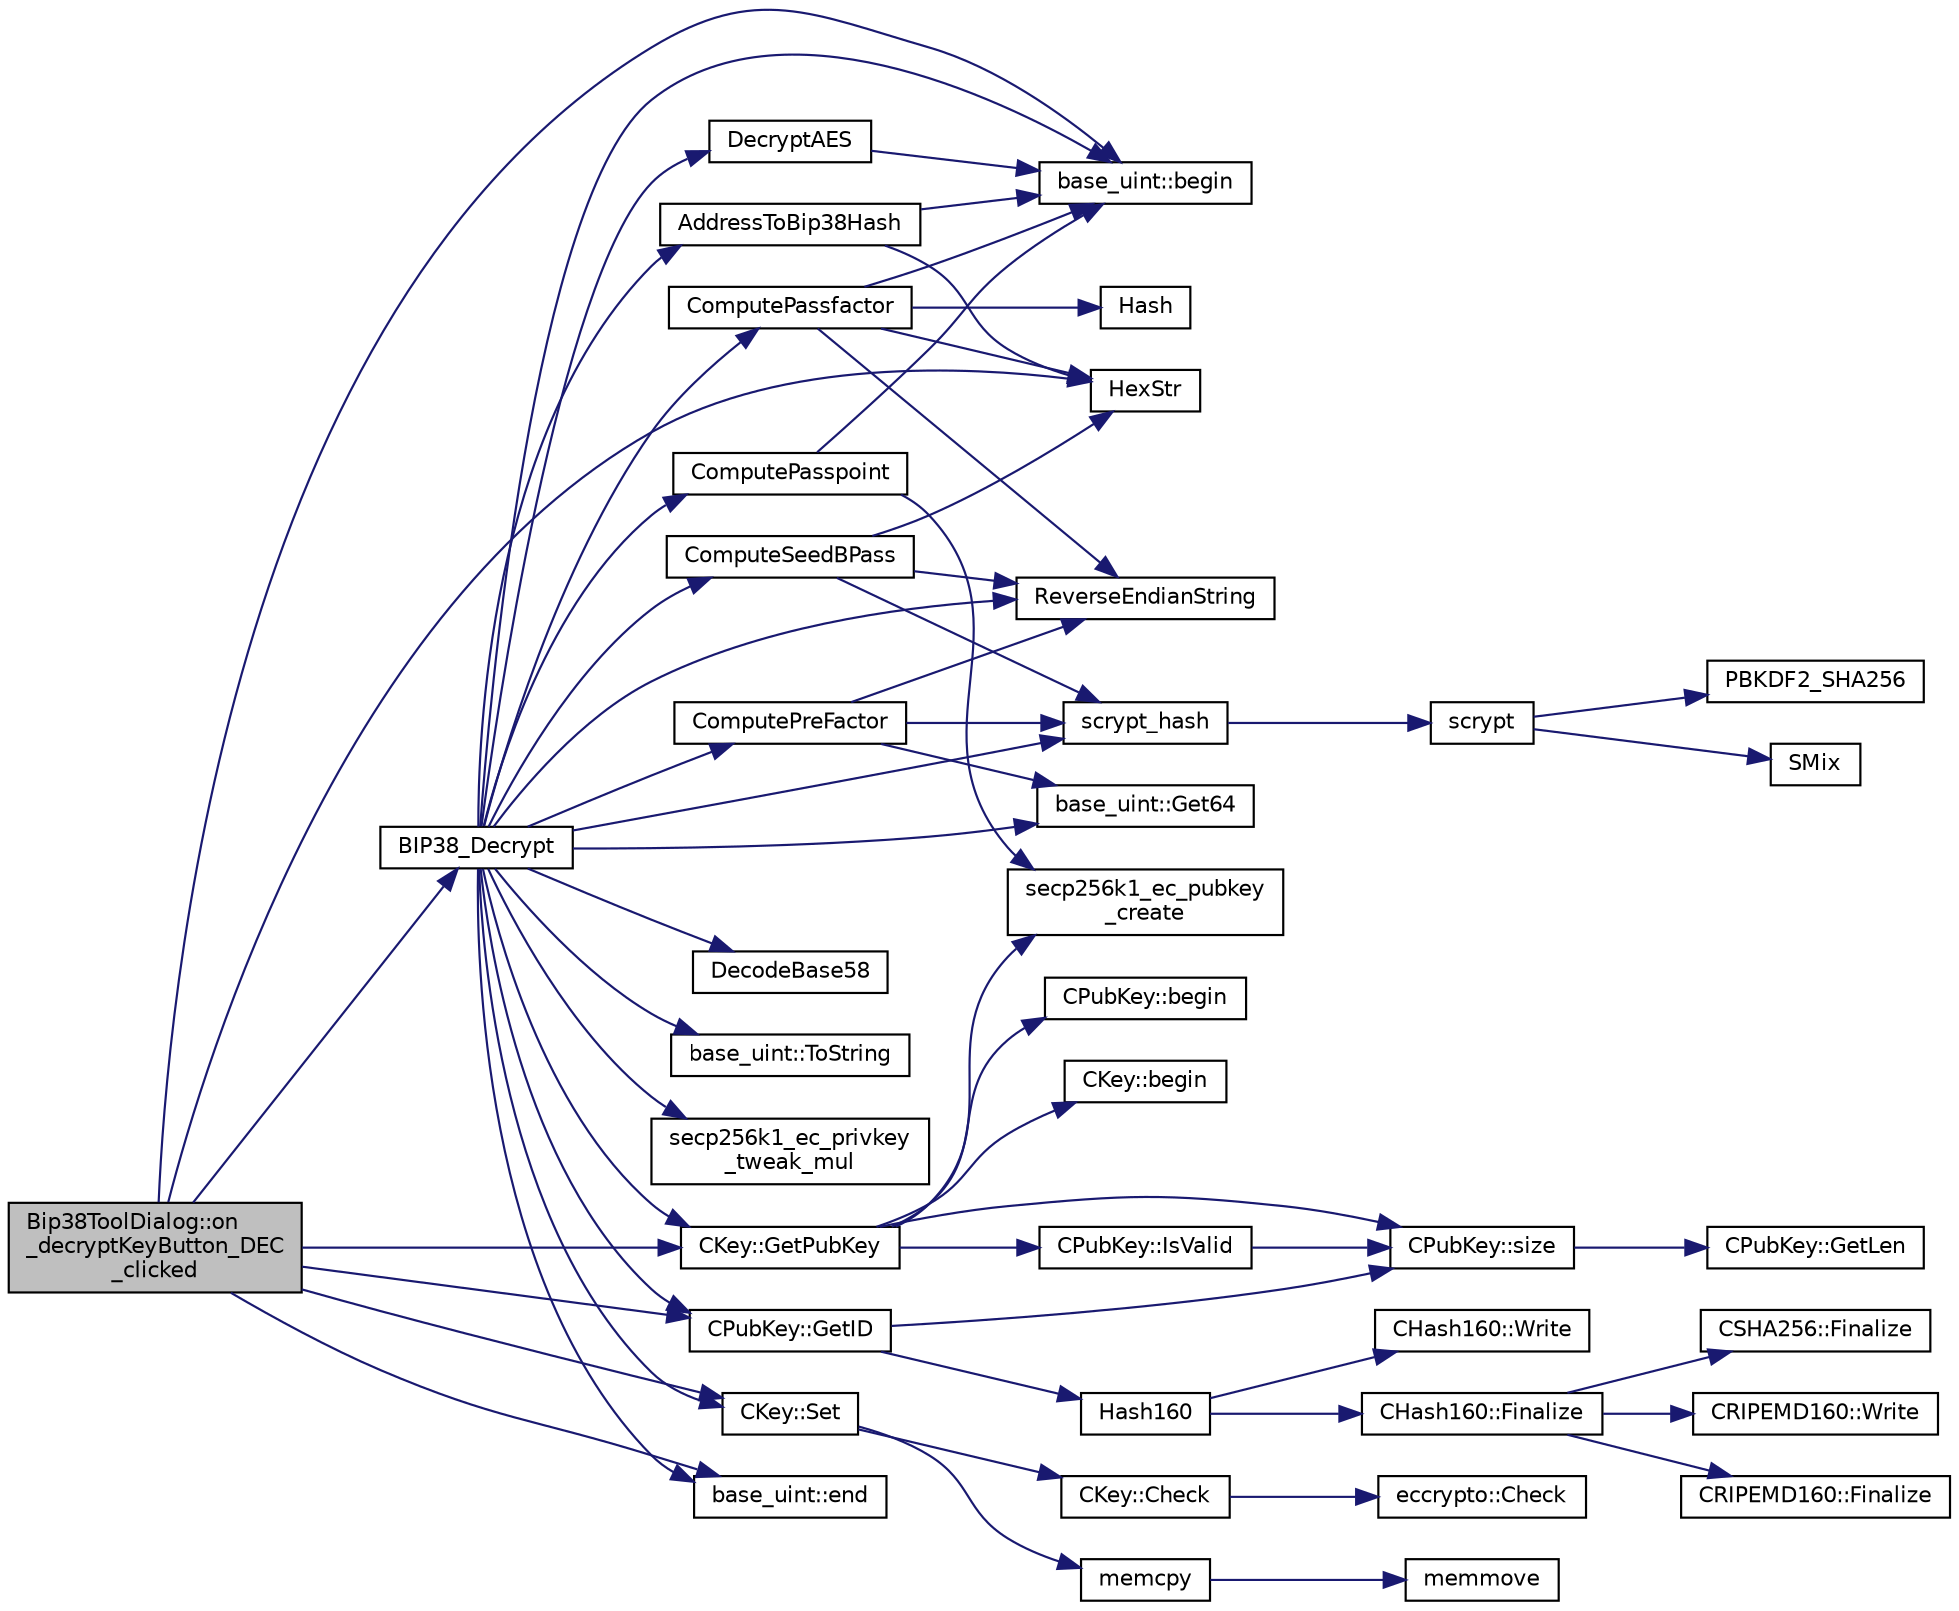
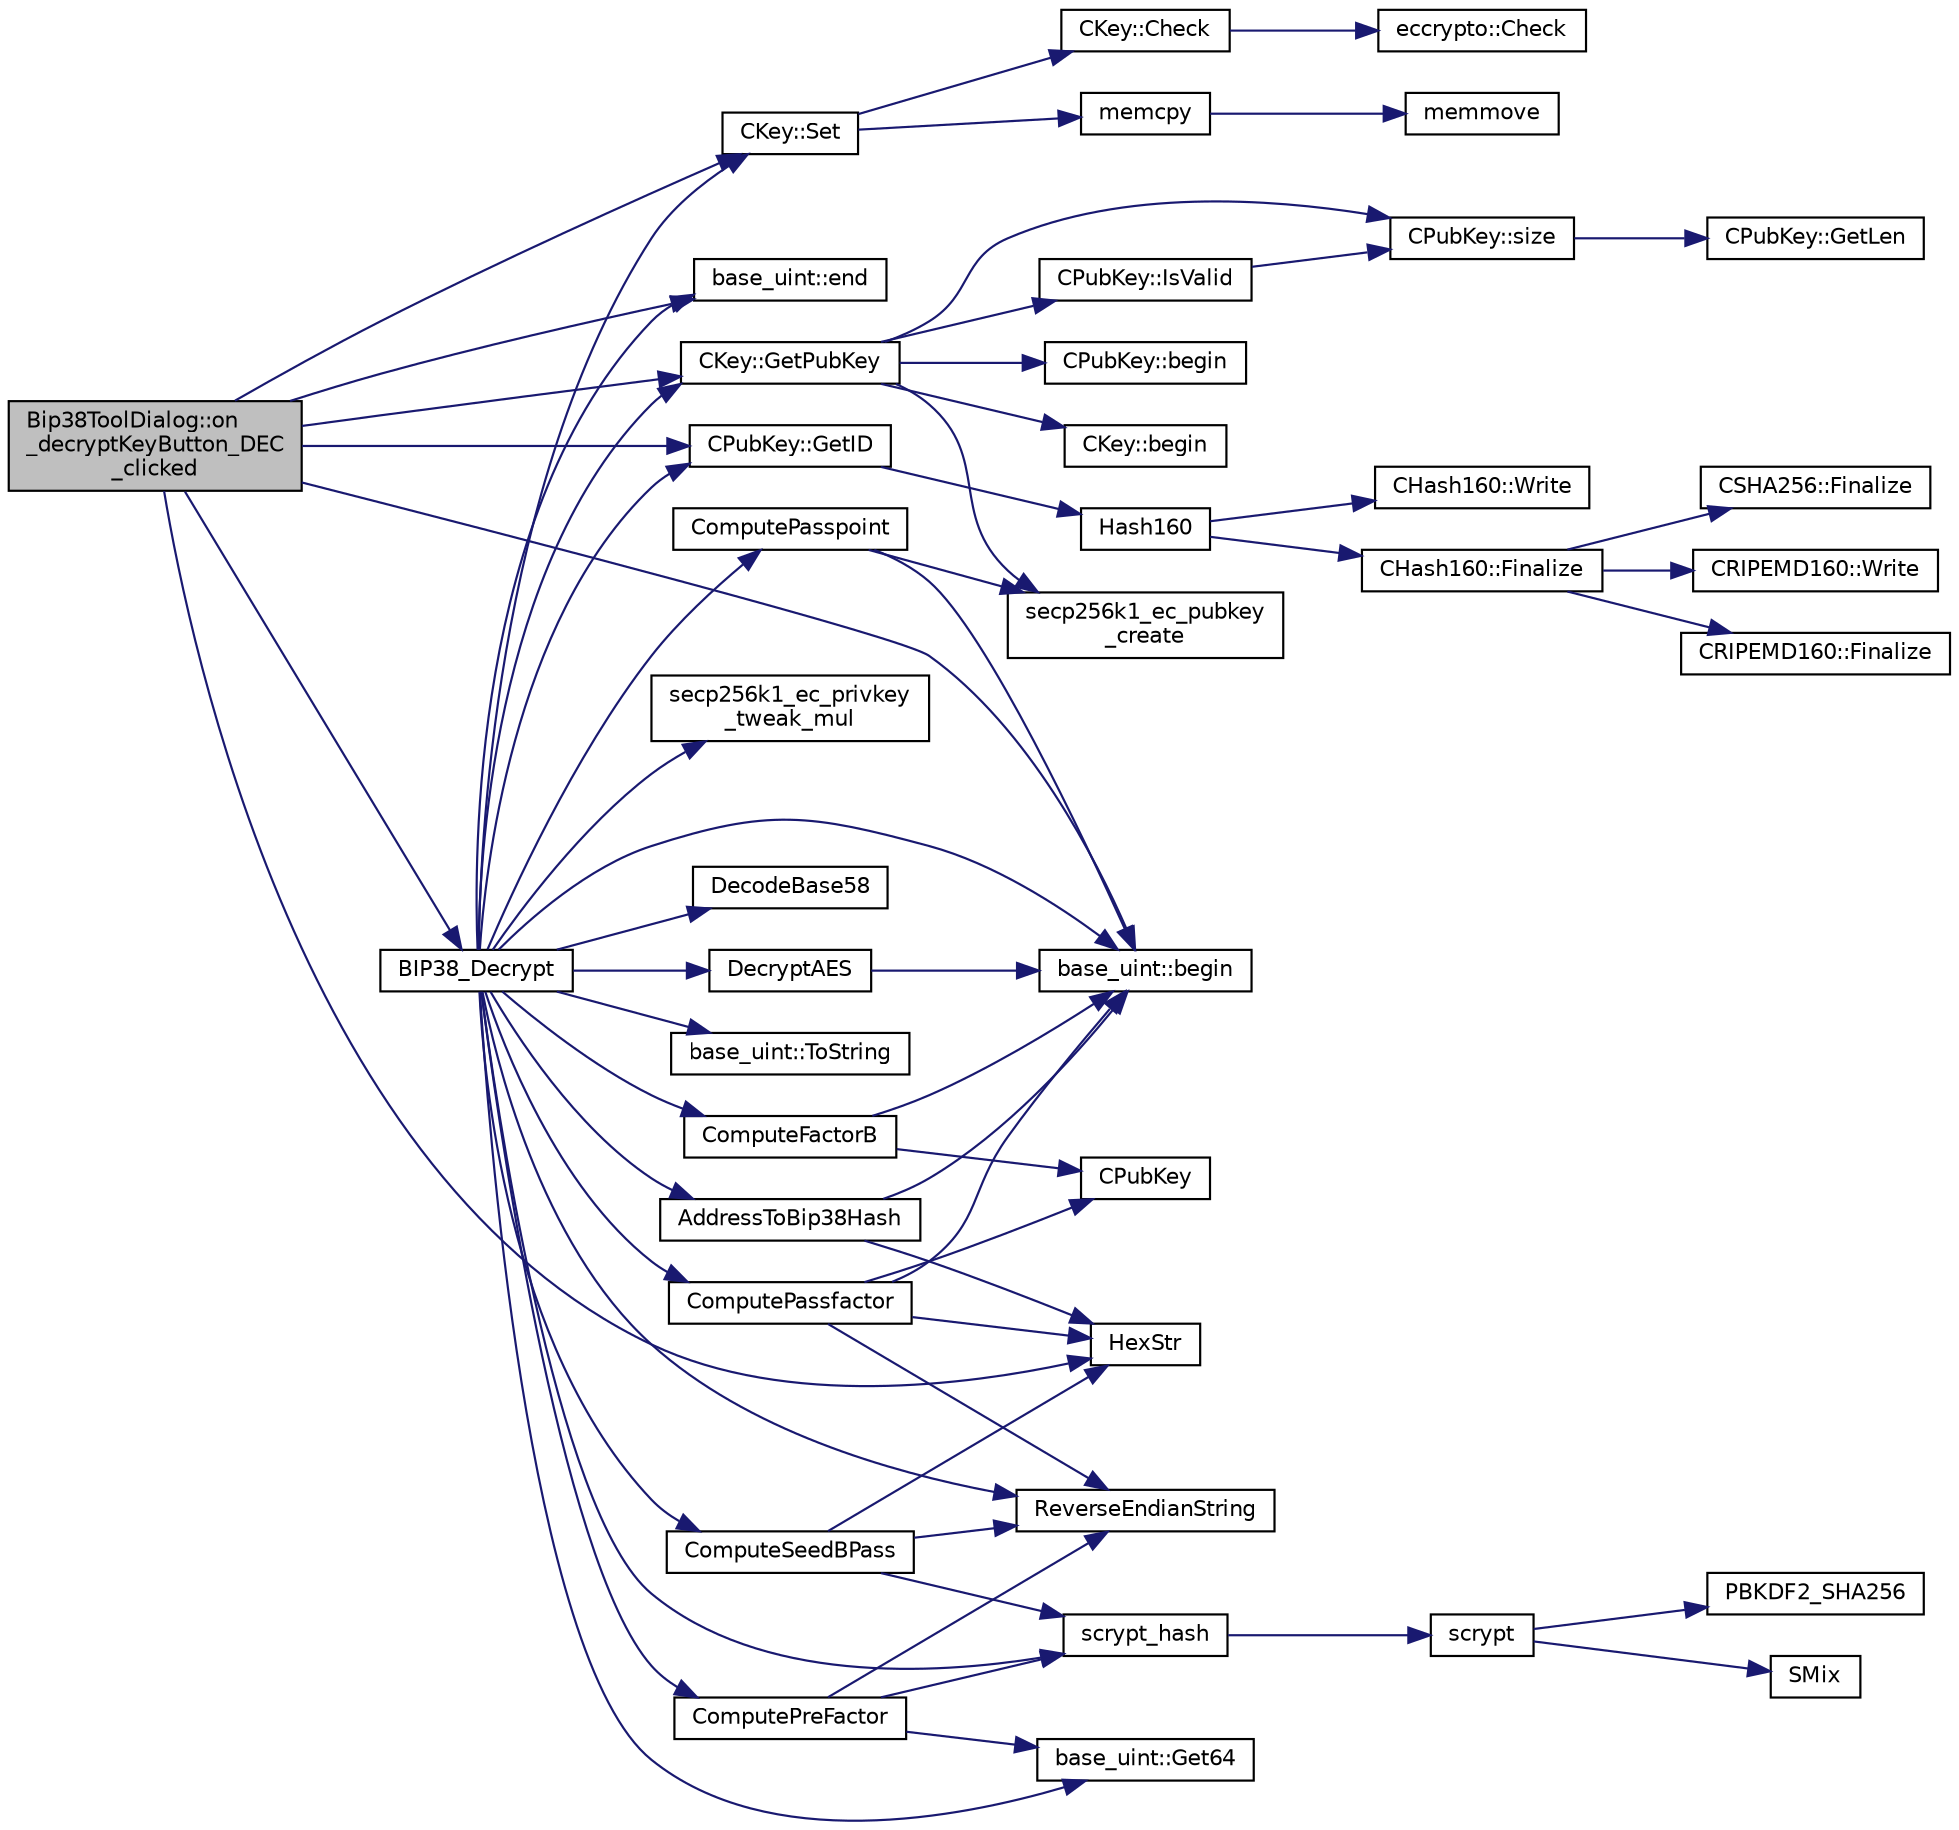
(1146, 308) -> (1146, 1178)
none -> (790, 1137)
(1132, 1307) -> none
